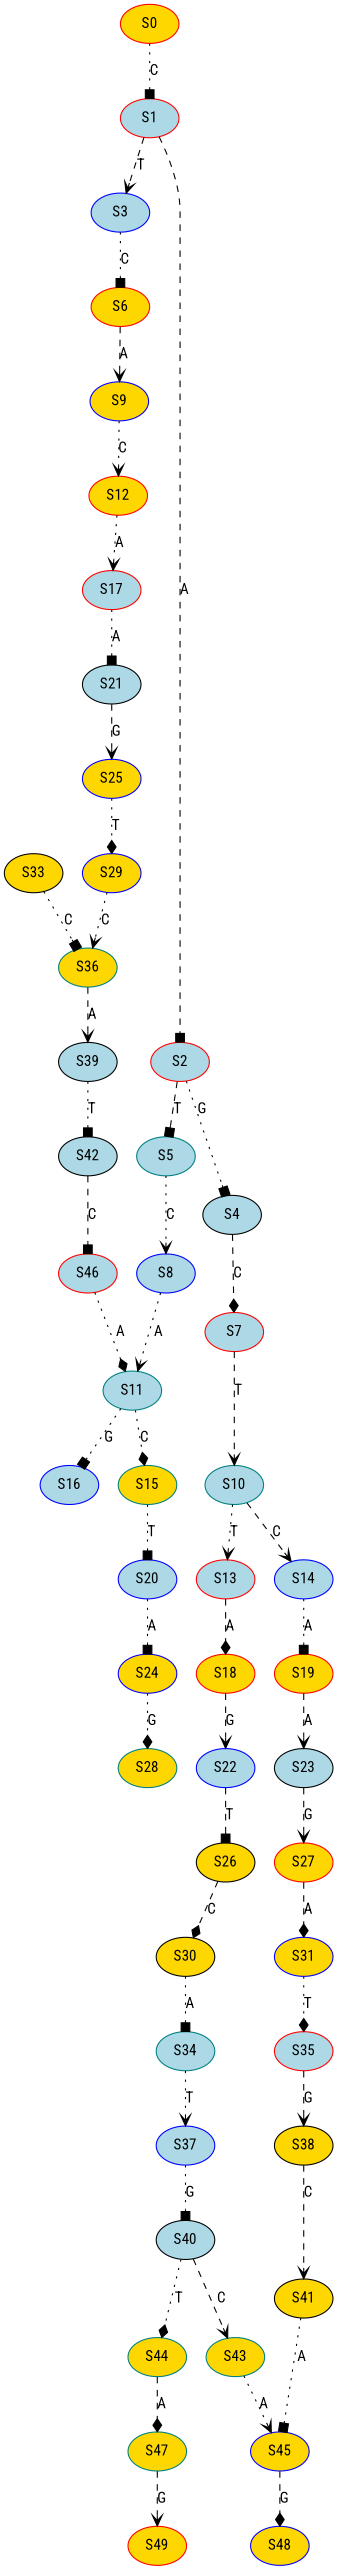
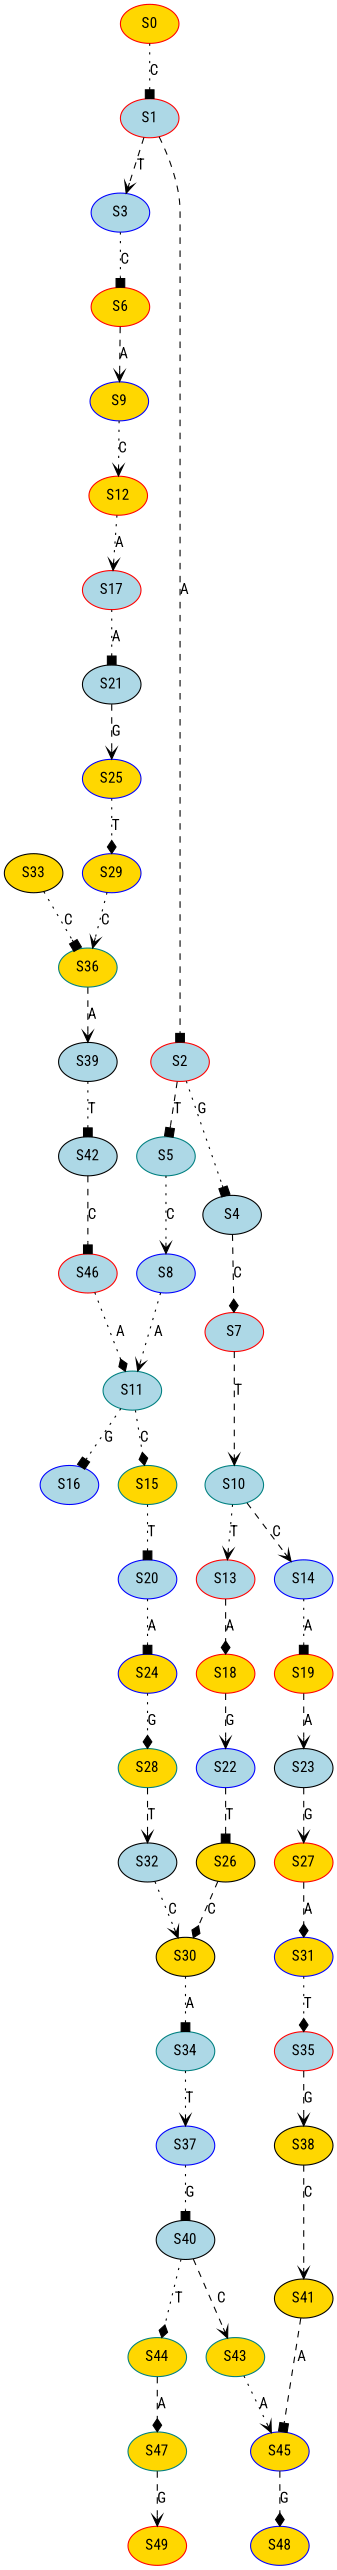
none -> (148, 1862)
(293, 2370) -> (293, 2370)
